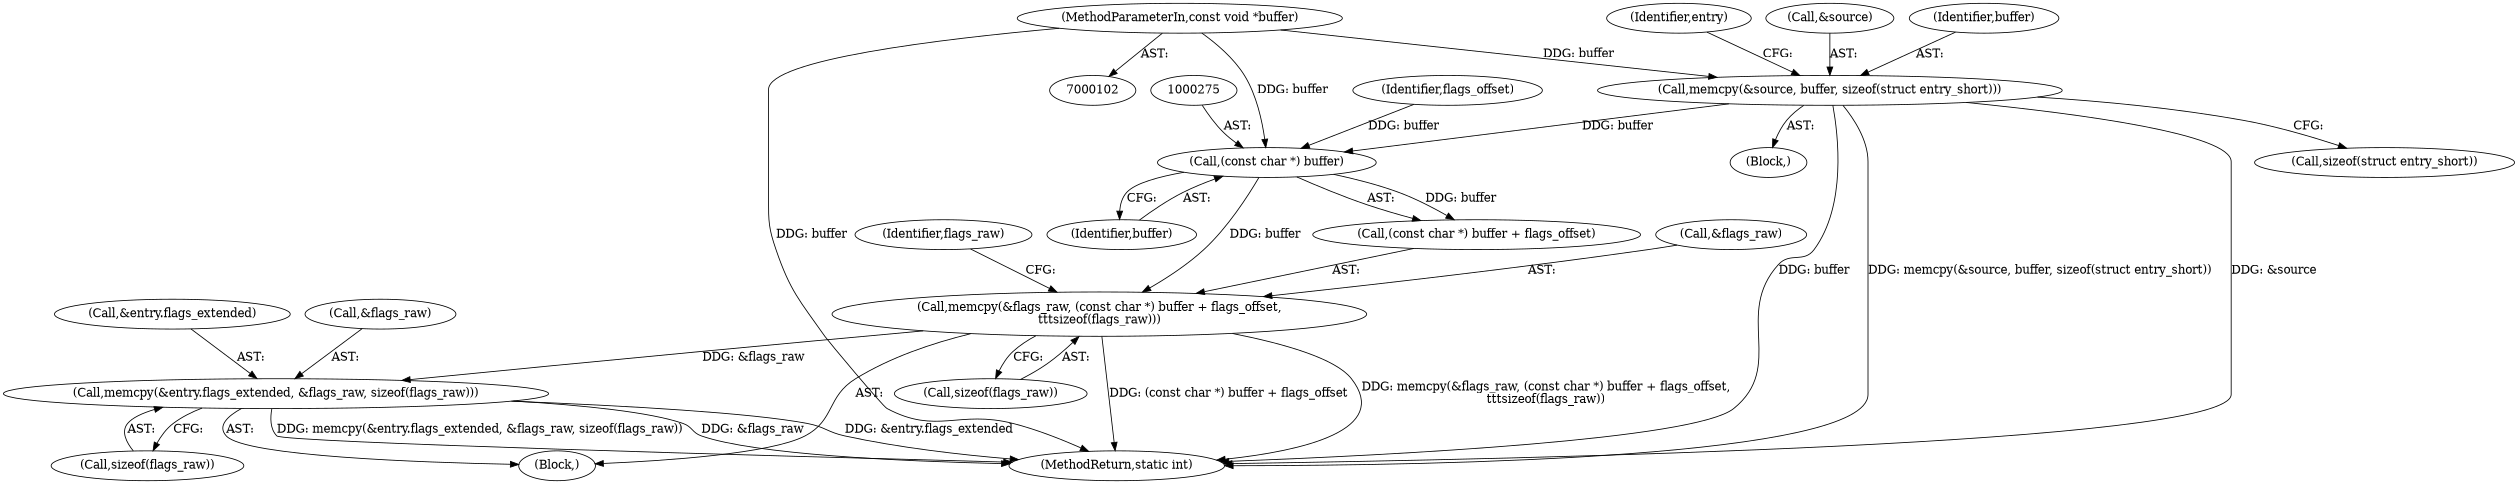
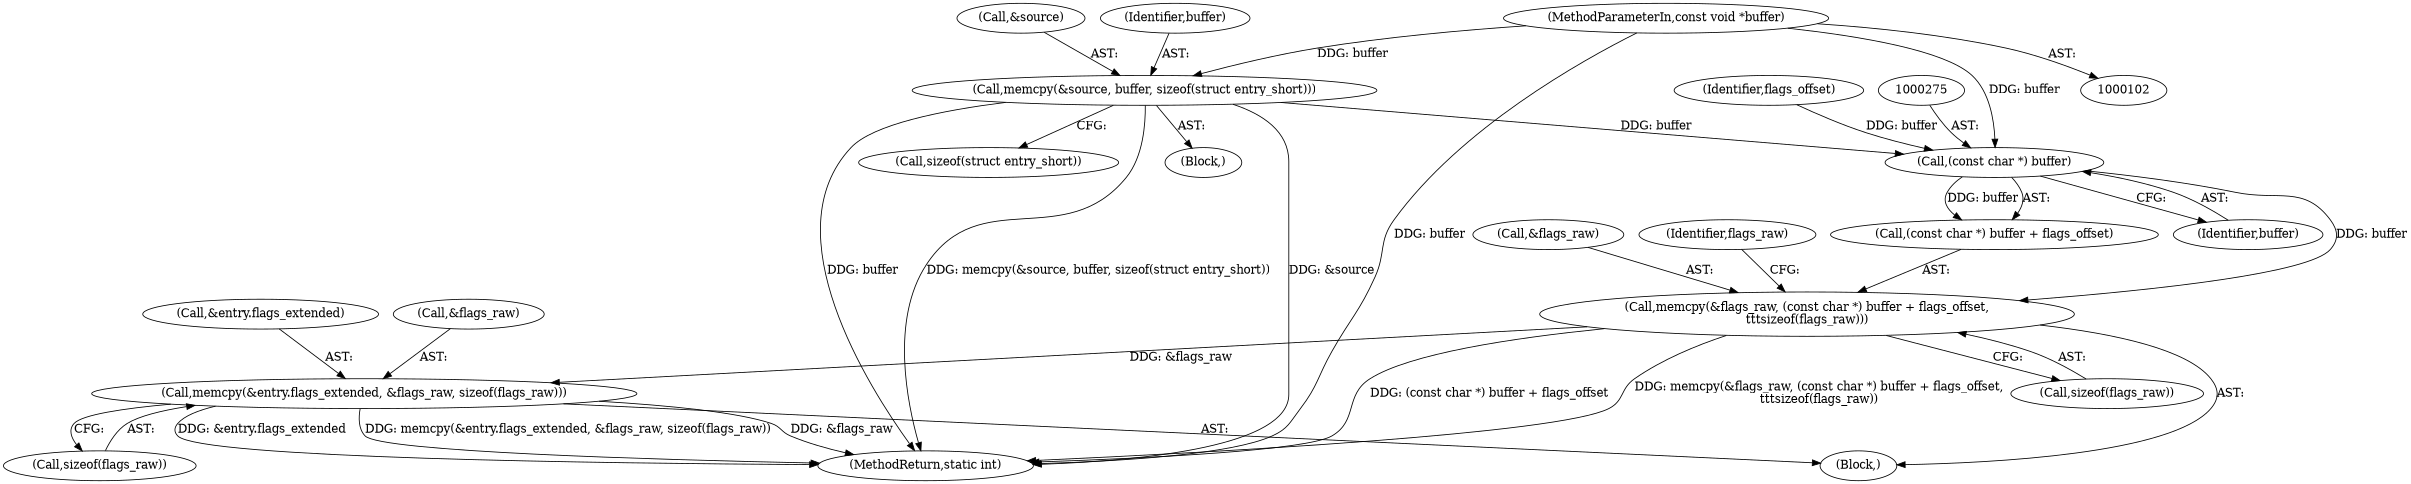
(1679, 18) -> none
(1093, 90) -> (2124, 90)
